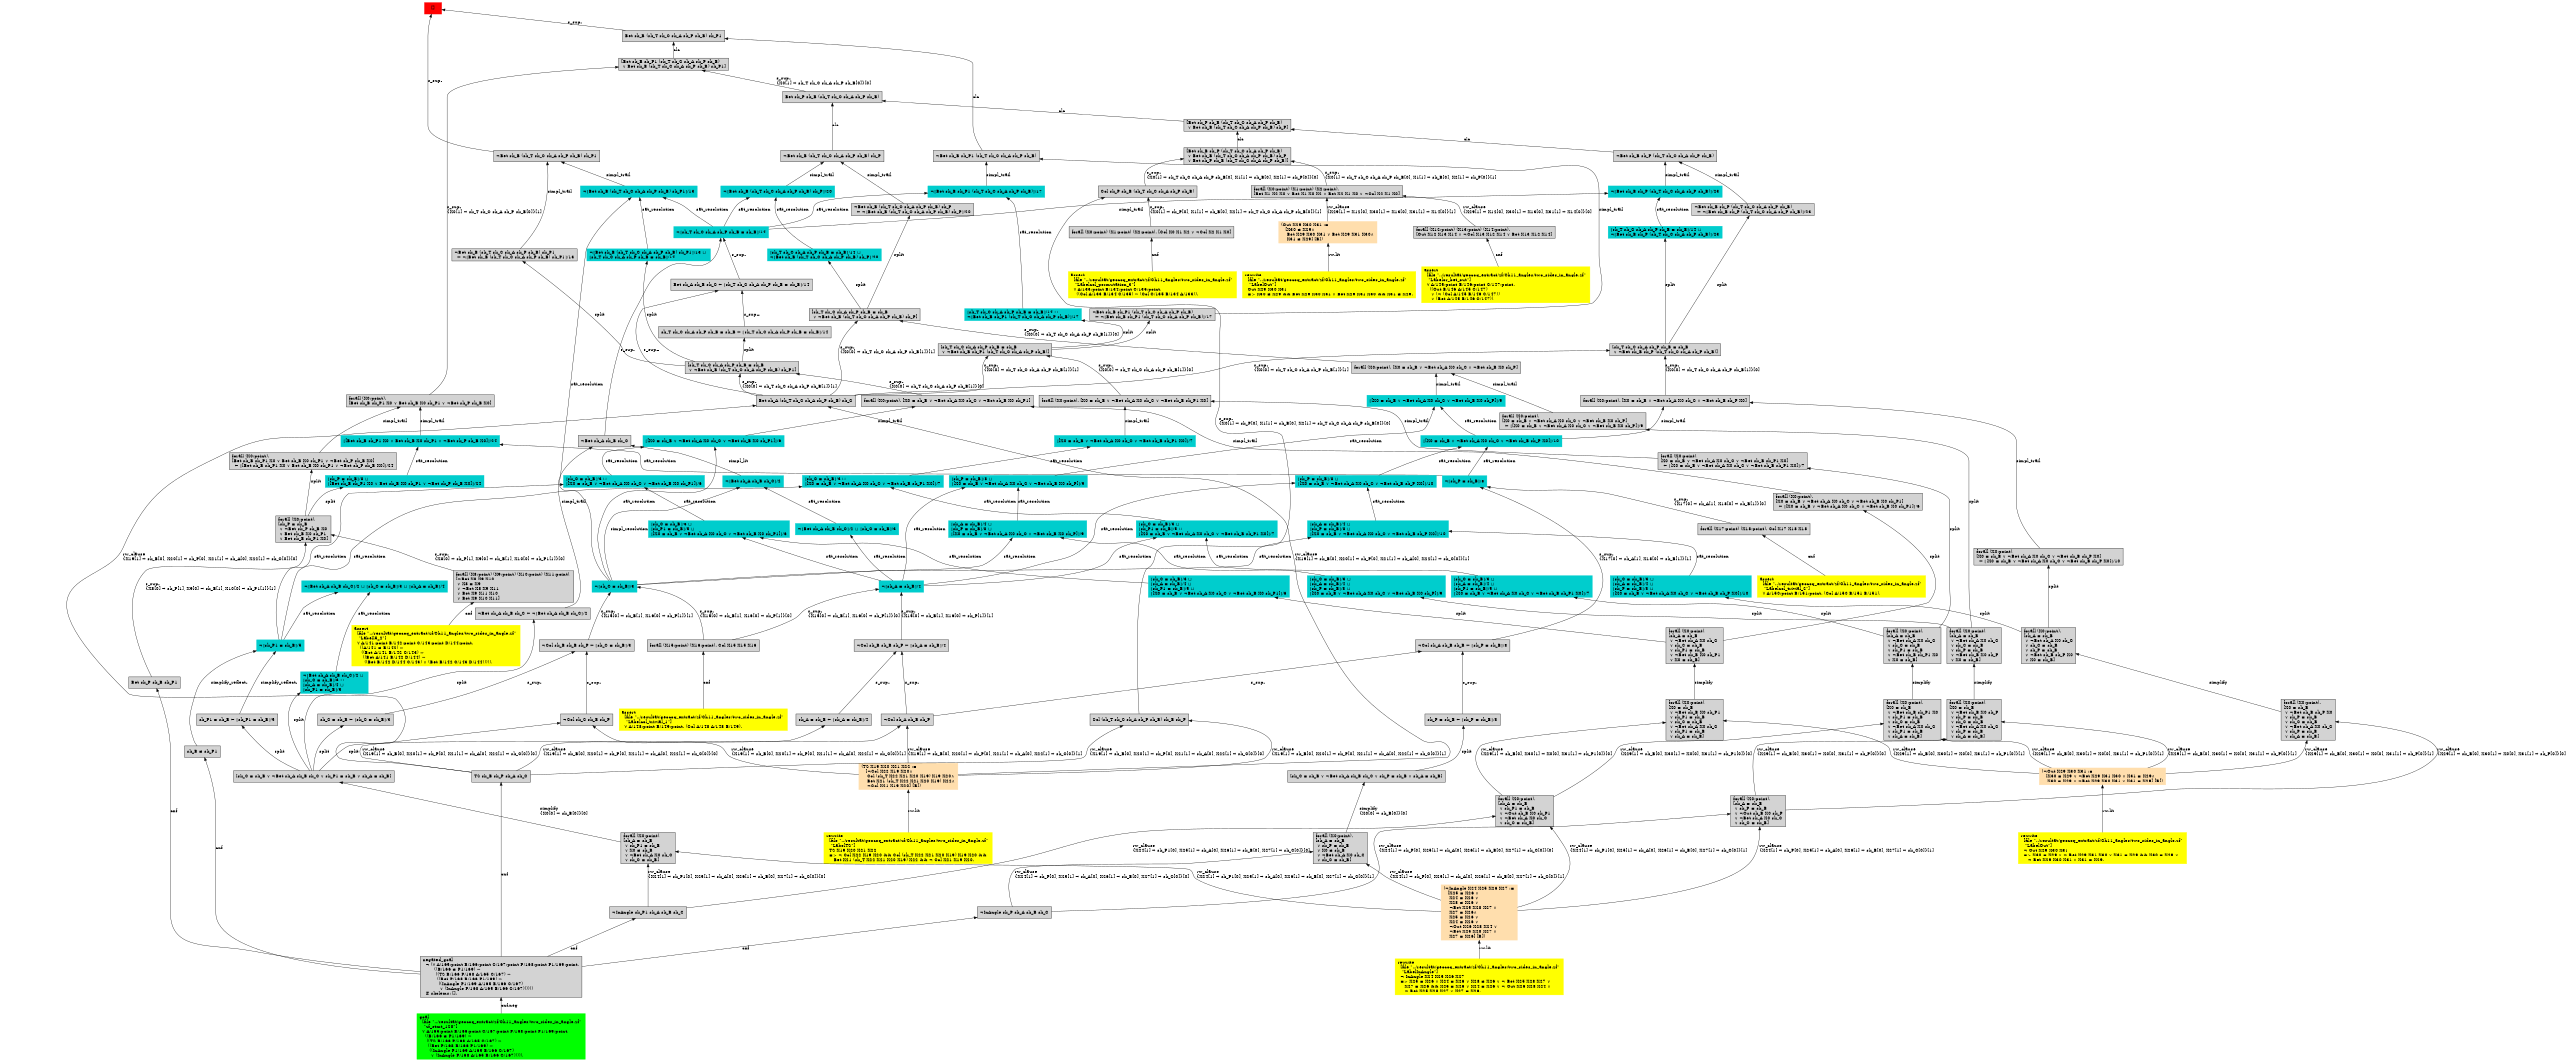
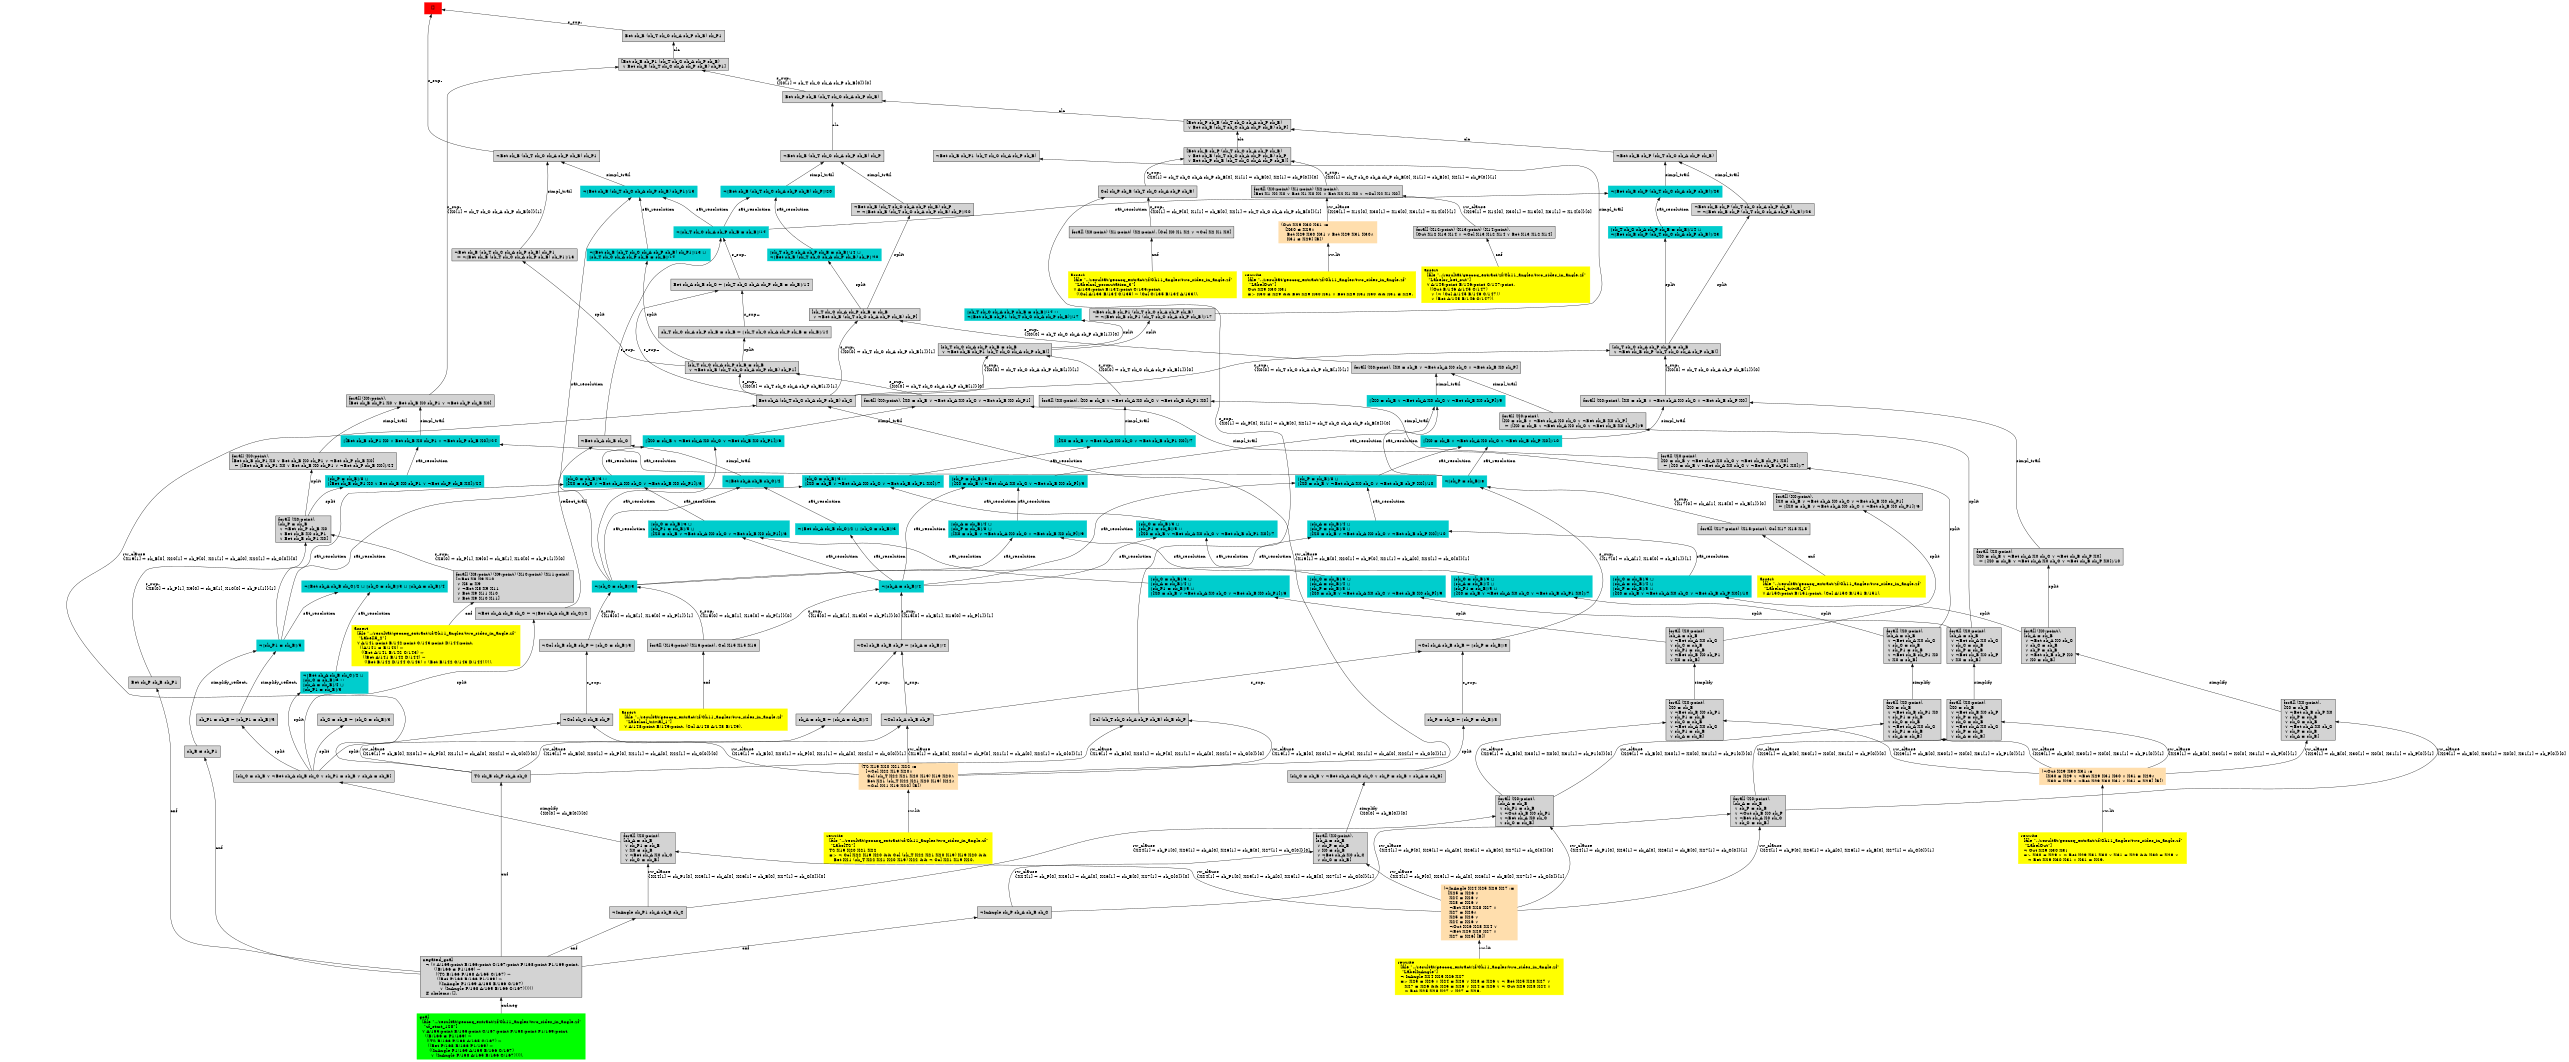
(896, 49) -> none
(986, 192) -> none
(1131, 210) -> (1131, 210)
(1457, 424) -> (1383, 444)
(738, 461) -> (738, 461)
(574, 502) -> (574, 502)
(629, 529) -> (629, 529)
(480, 690) -> none
